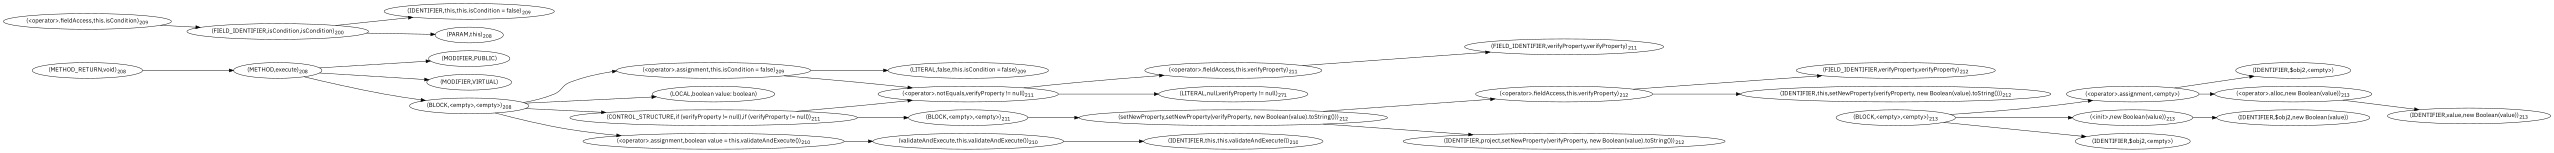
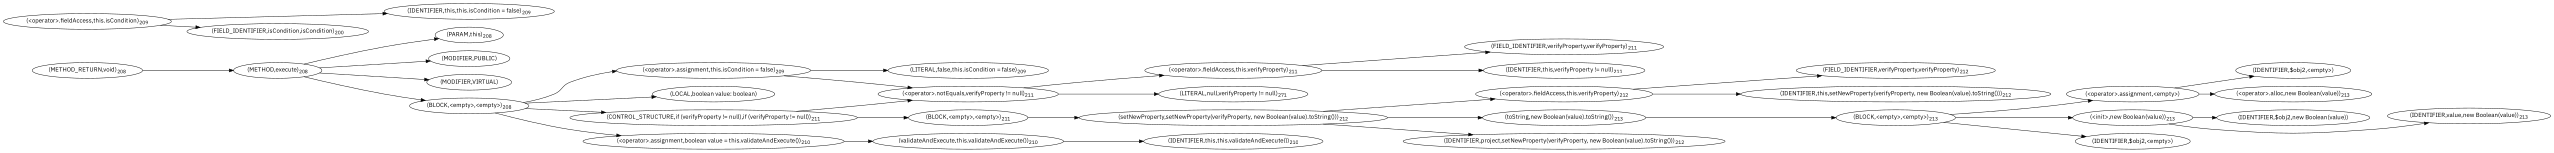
(372, 22) -> (276, 16)
(399, 34) -> (369, 50)
none -> (1564, 70)
(2379, 105) -> (2297, 133)
none -> (1564, 118)
